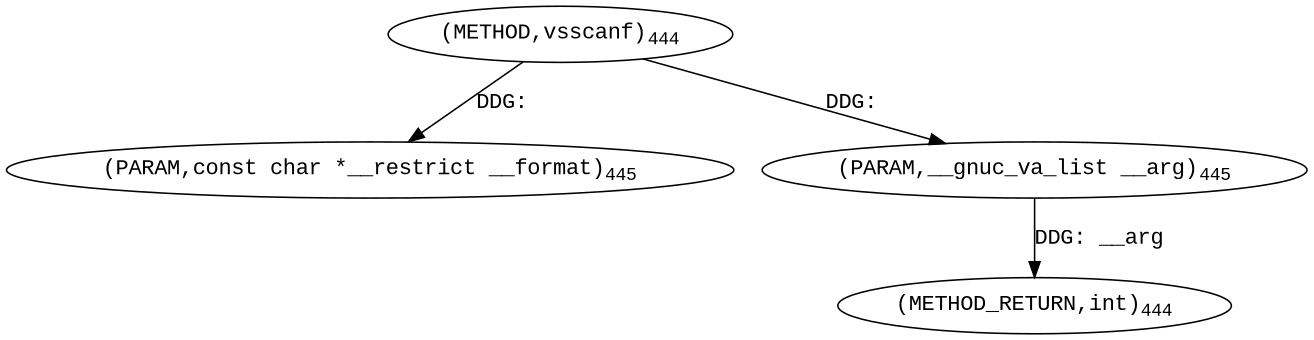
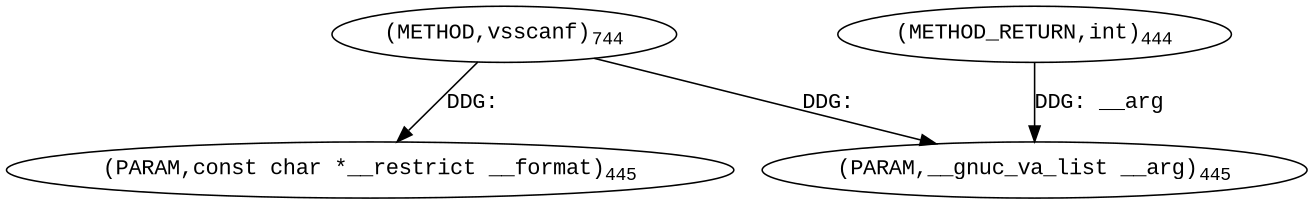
(664, 32) -> (608, 32)
(1035, 230) -> (1035, 94)
